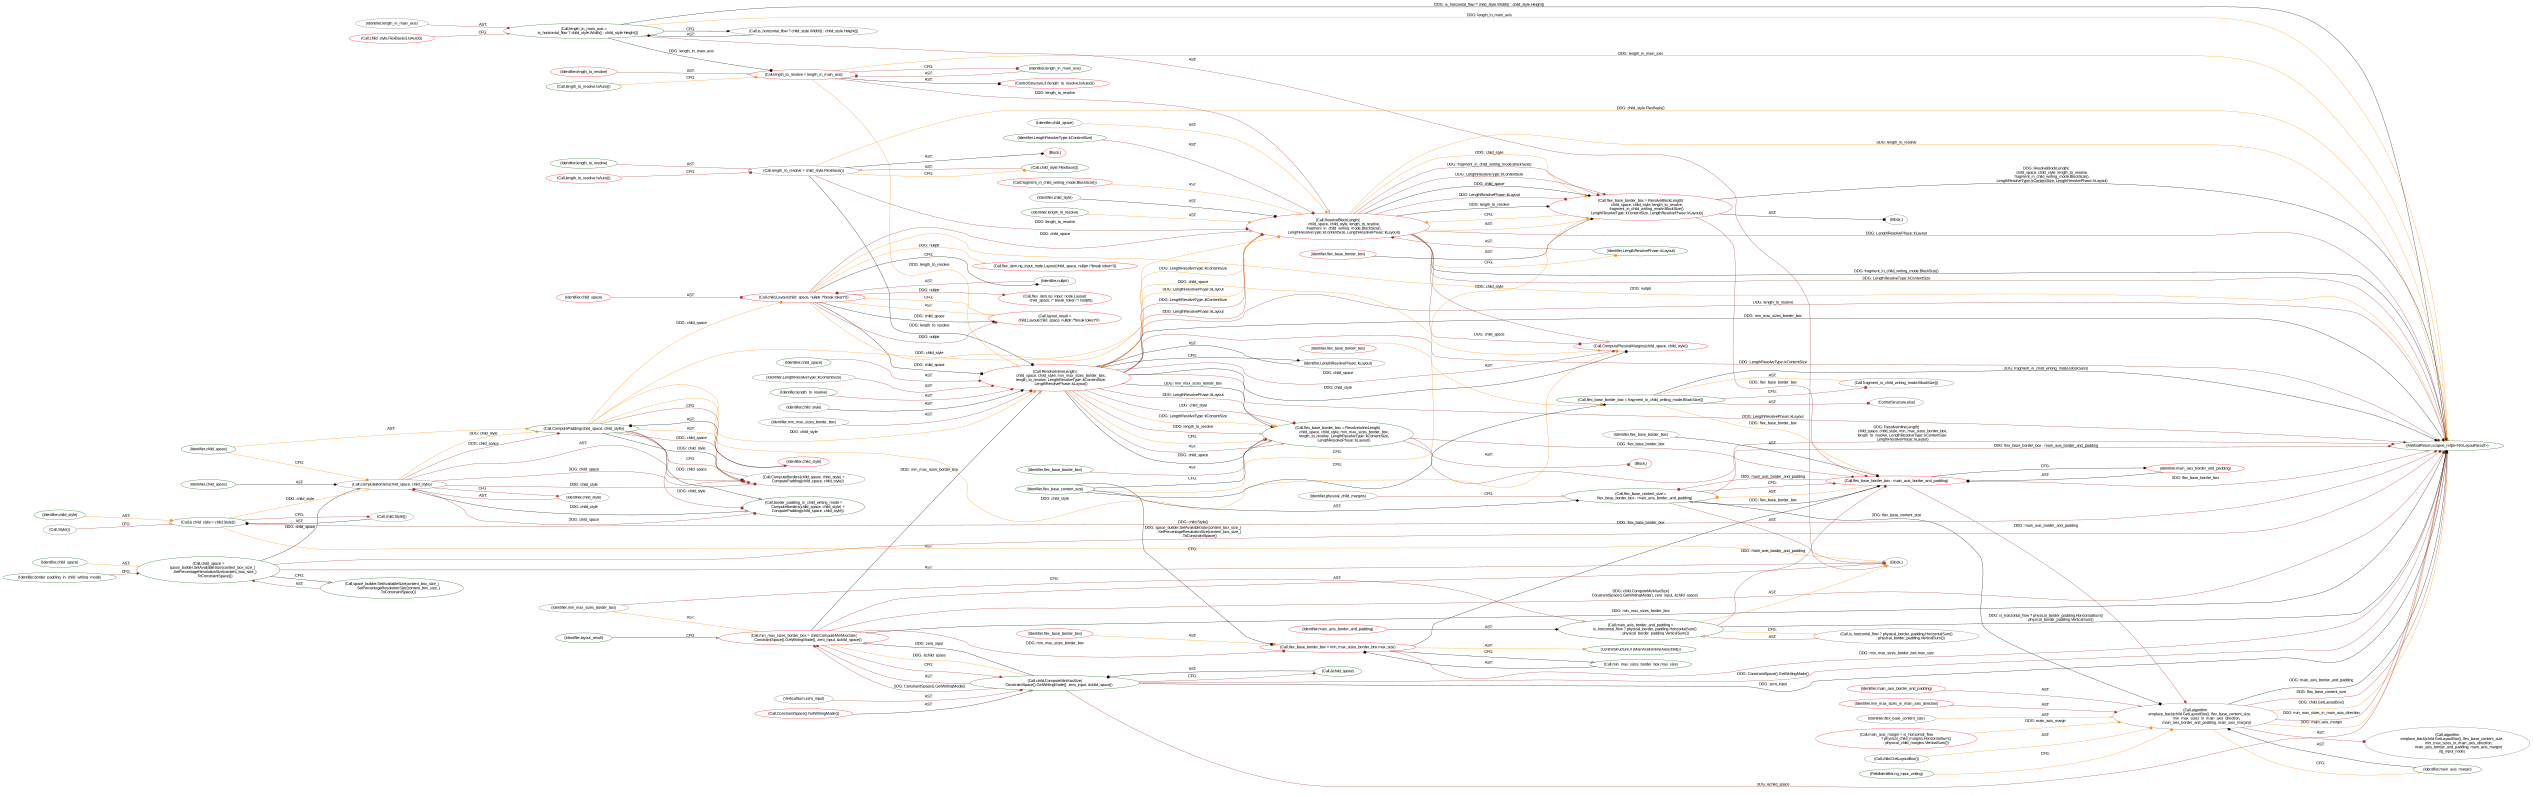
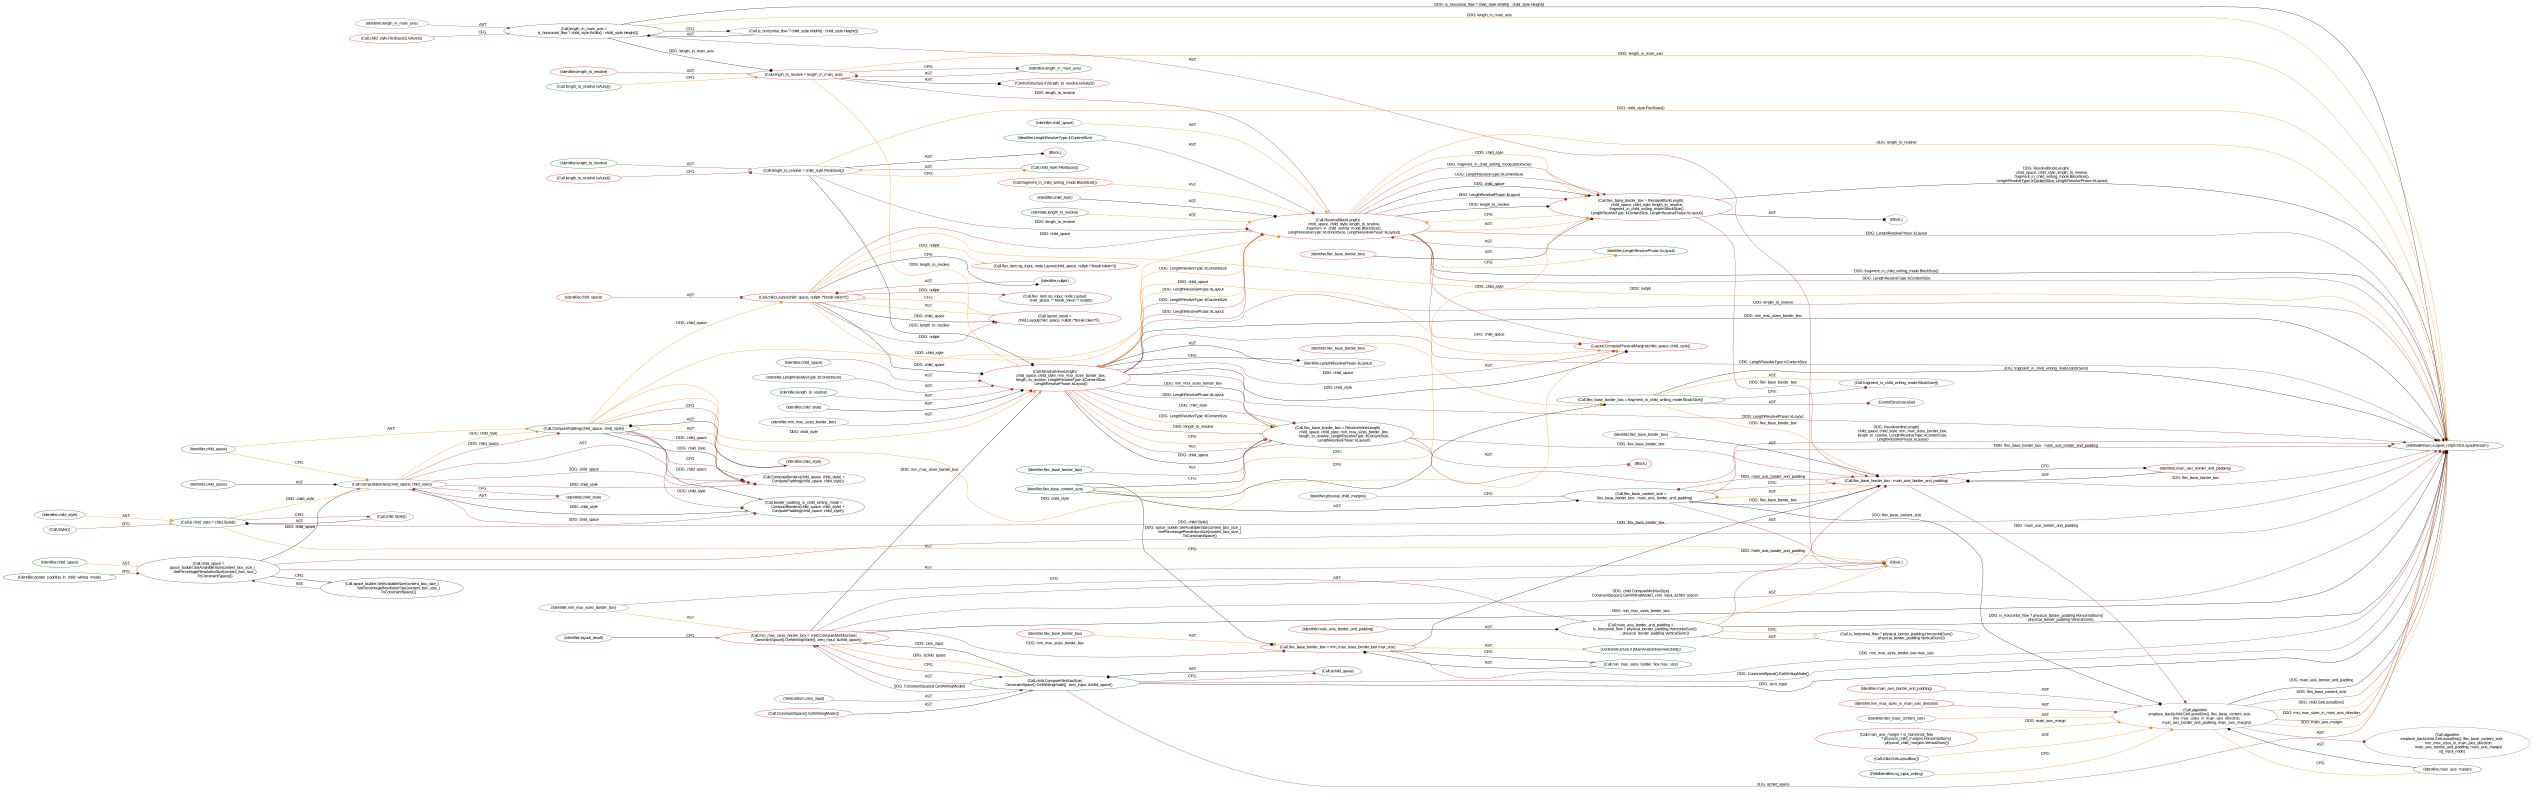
(1641, 346) -> (1641, 346)
